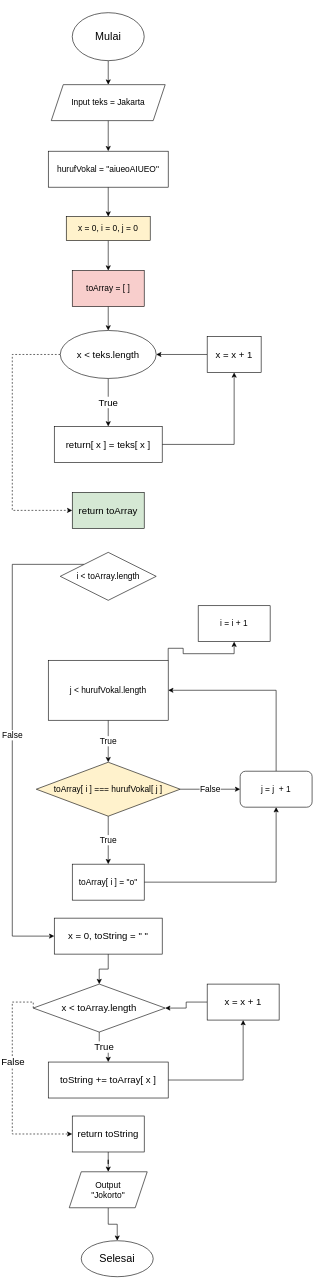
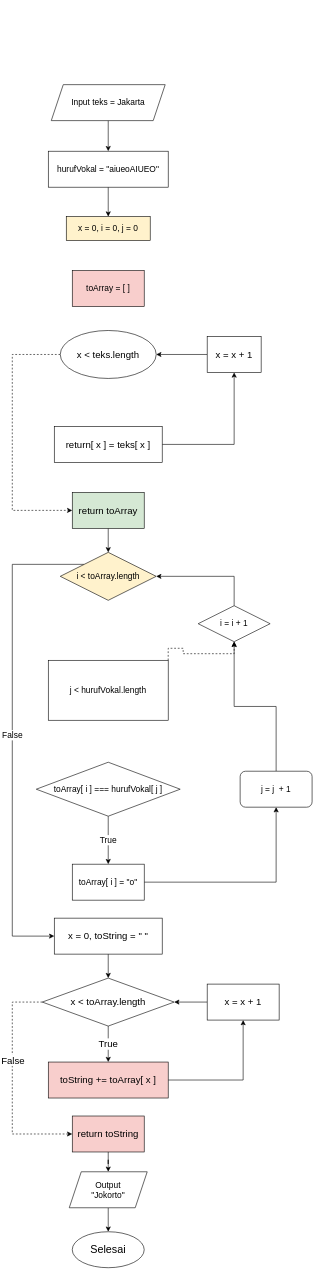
(108, 36) -> none
(108, 61) -> none
(108, 265) -> none
(108, 324) -> none
(108, 403) -> none
none -> (108, 546)
(108, 576) -> (108, 576)
none -> (234, 576)
(234, 624) -> (234, 624)
(192, 654) -> (192, 654)
(276, 690) -> (234, 702)
(108, 741) -> none
(108, 789) -> (108, 789)
(210, 789) -> none
(99, 1008) -> (108, 1002)
(108, 1080) -> (108, 1080)
(108, 1134) -> (108, 1134)
(117, 1259) -> (108, 1250)
